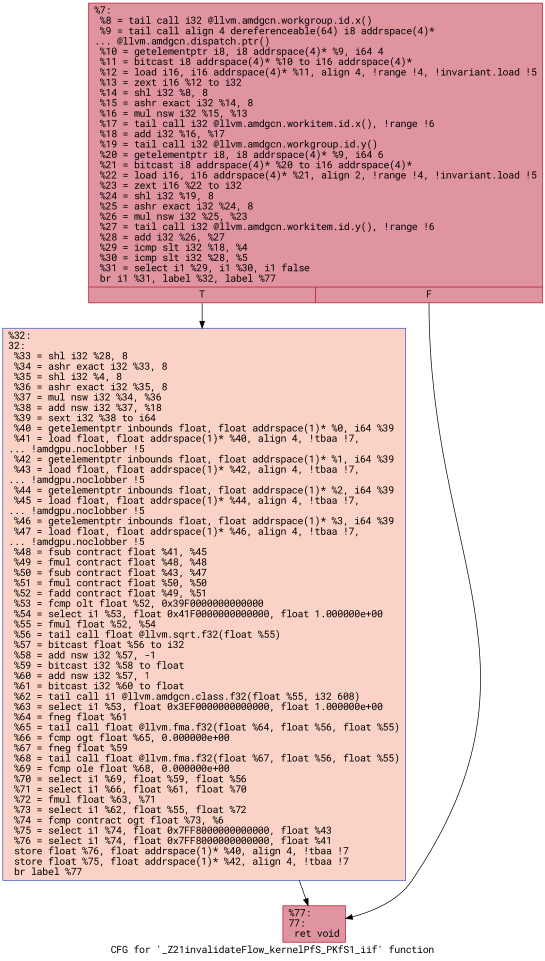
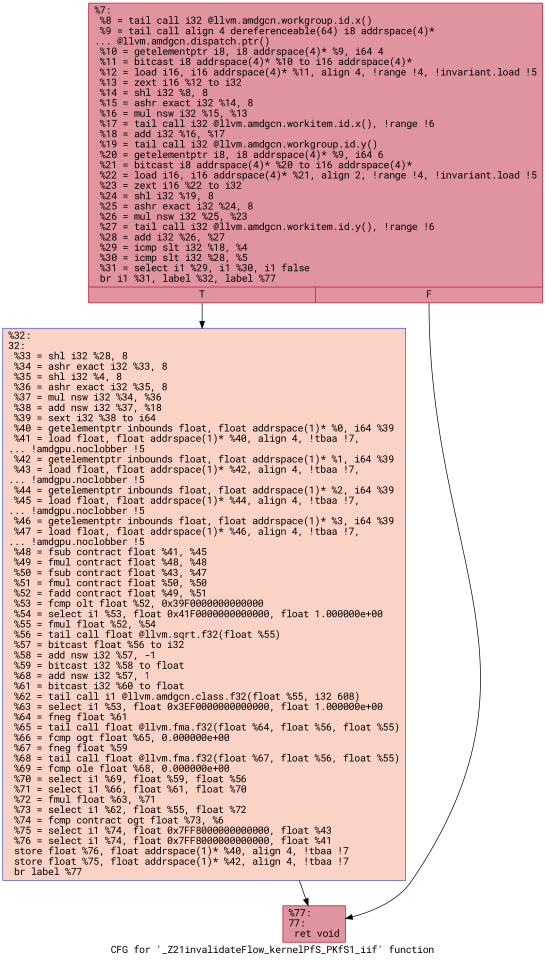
(79, 676) -> (79, 676)
